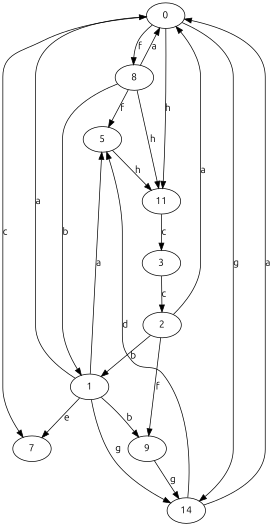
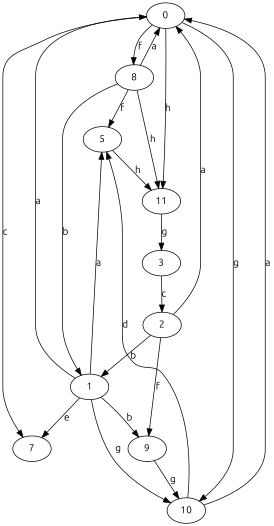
(164, 232) -> (165, 232)
(186, 511) -> (186, 511)
